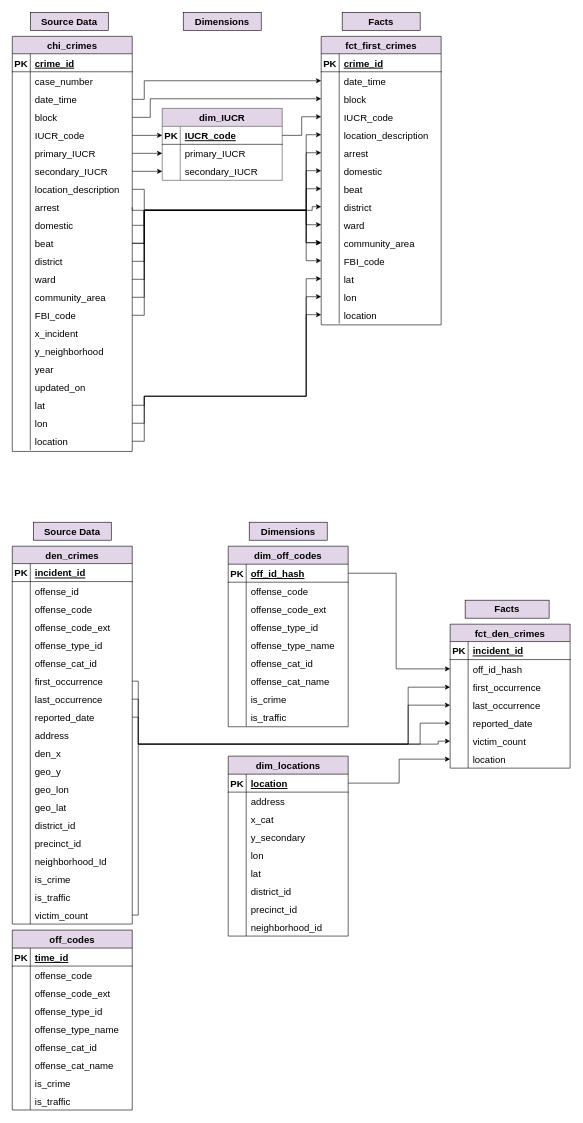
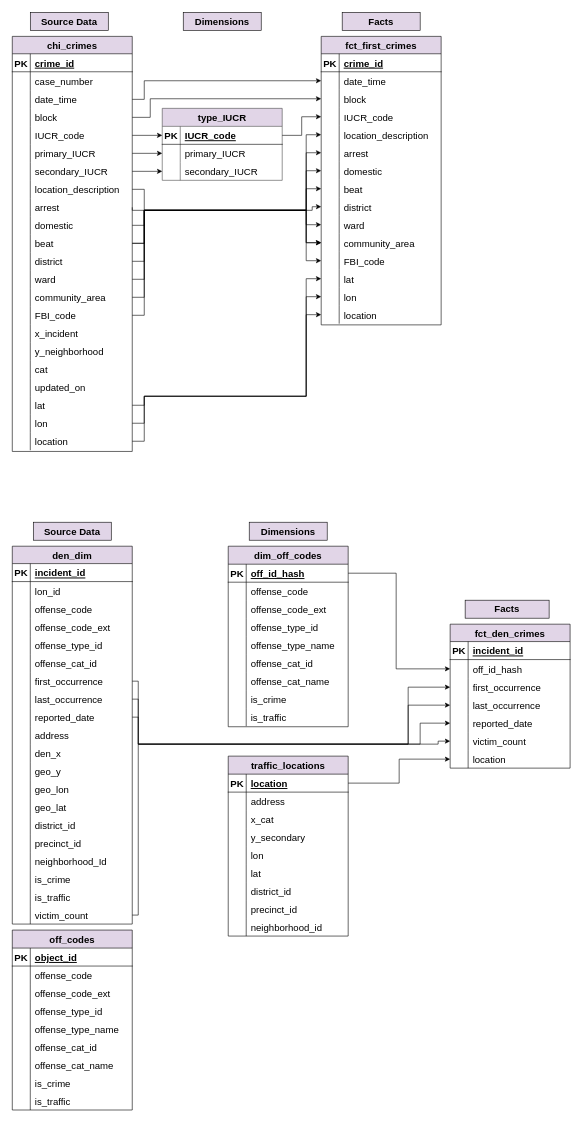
(222, 118) -> (222, 118)
(46, 370) -> (43, 370)
(72, 556) -> (72, 556)
(60, 592) -> (48, 592)
(288, 766) -> (288, 766)
(51, 958) -> (58, 958)
